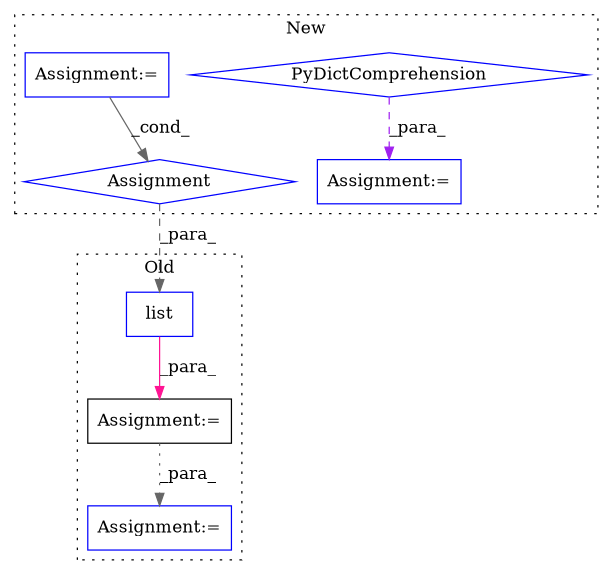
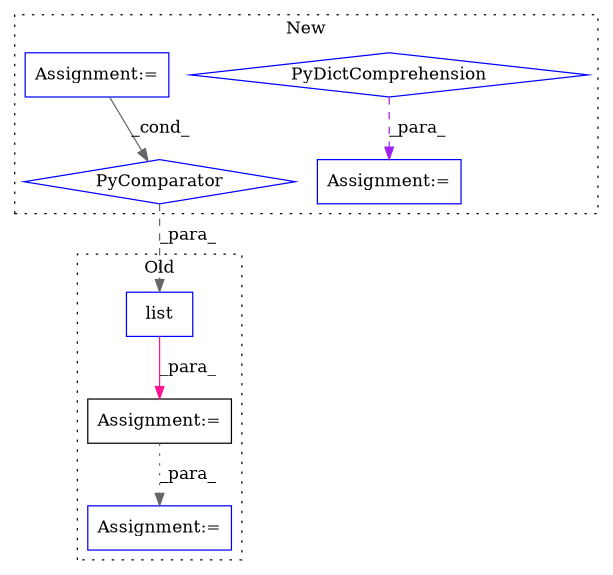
(160, 182) -> (160, 182)
